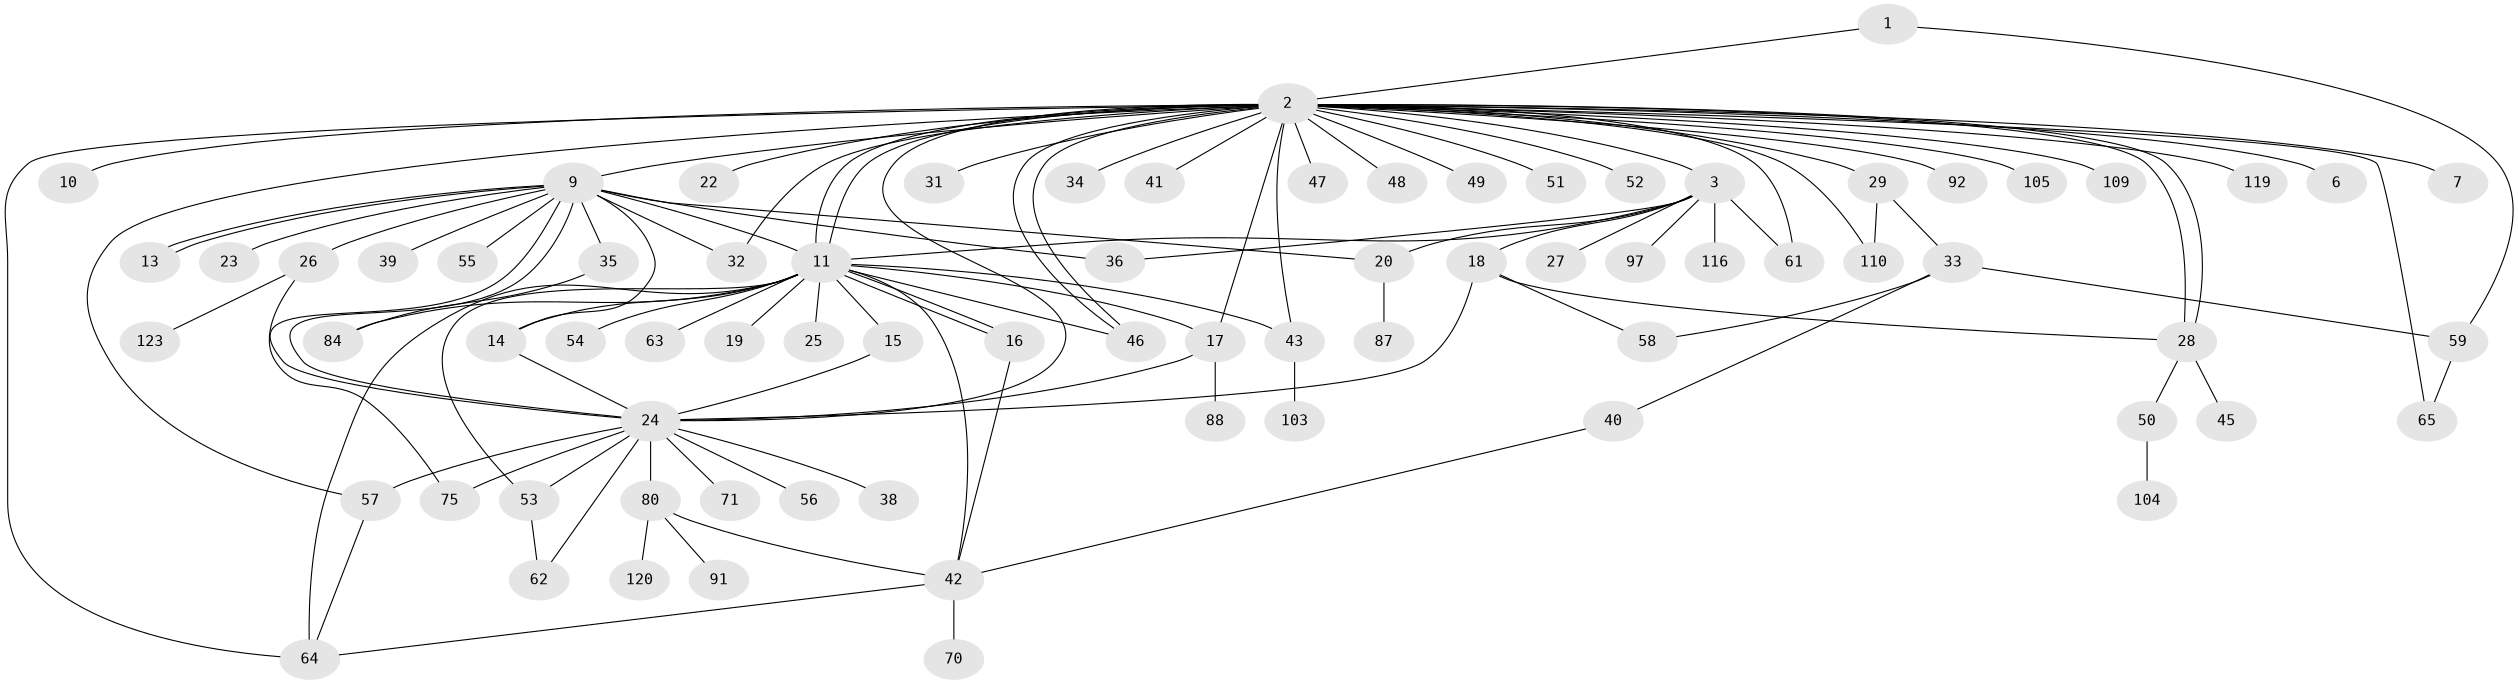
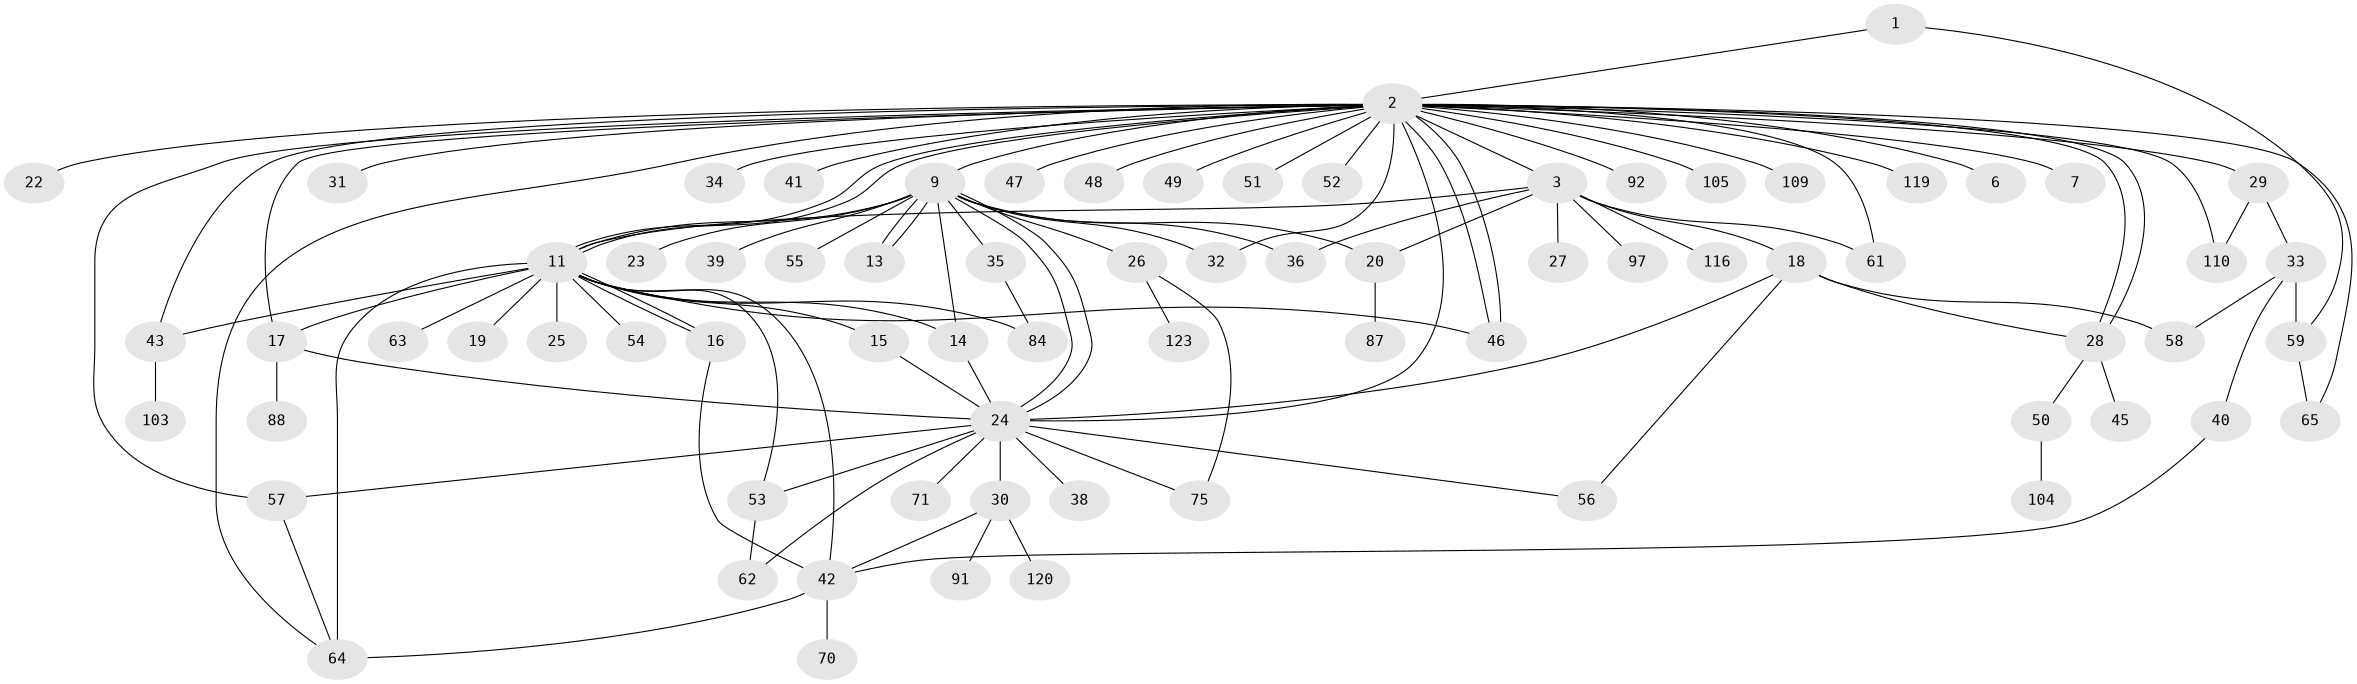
(68, 183) -> none
none -> (1692, 382)
(651, 501) -> (1000, 501)
